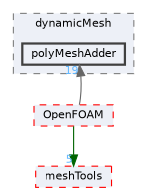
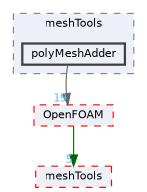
(74, 24) -> (74, 24)
(81, 91) -> (66, 81)
